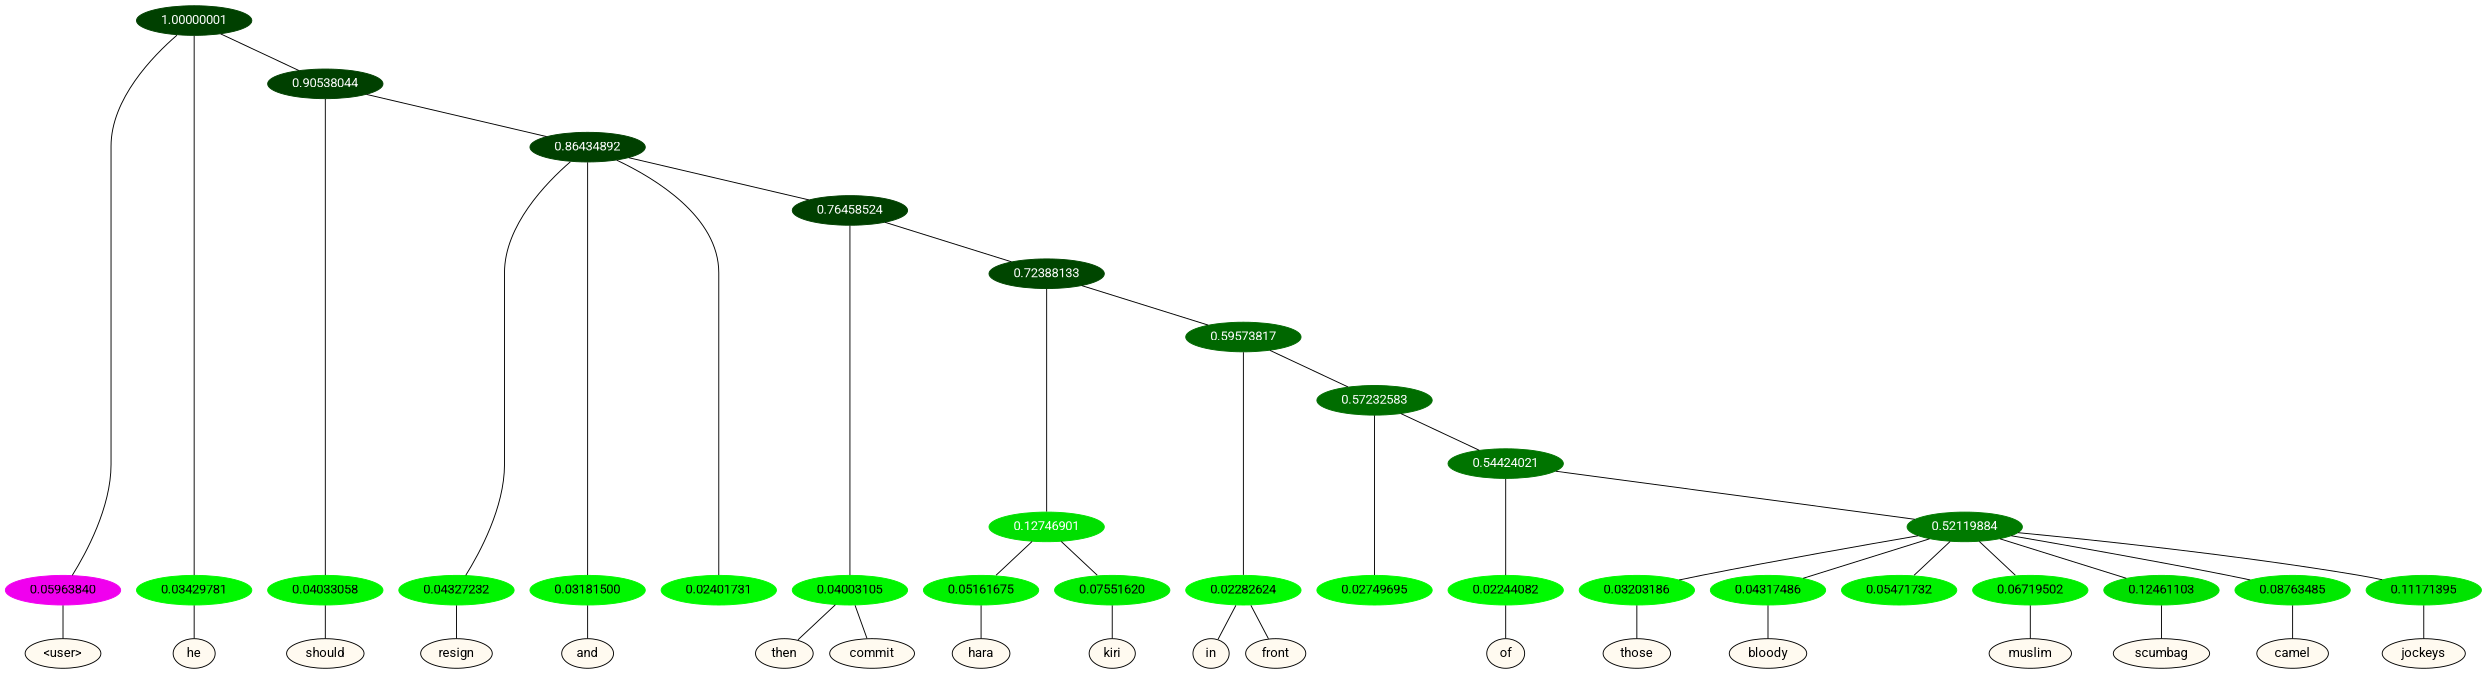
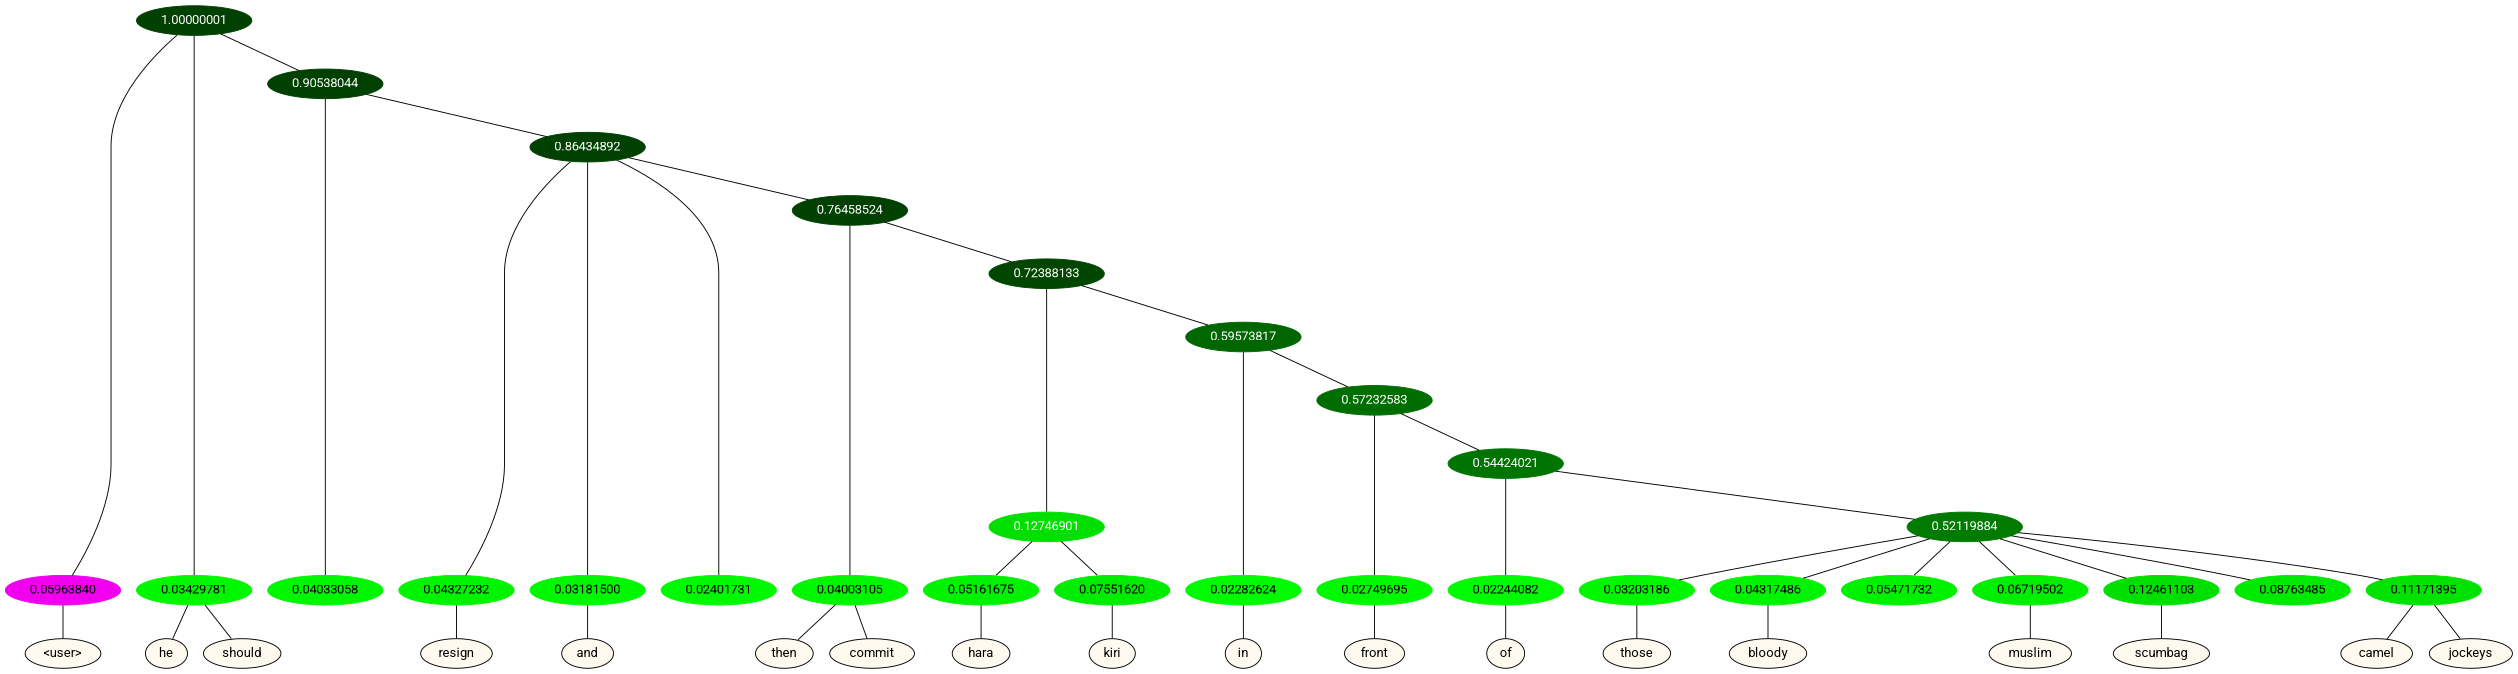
(325, 622) -> (218, 622)
(1260, 622) -> (1375, 622)
(2293, 622) -> (2400, 622)
